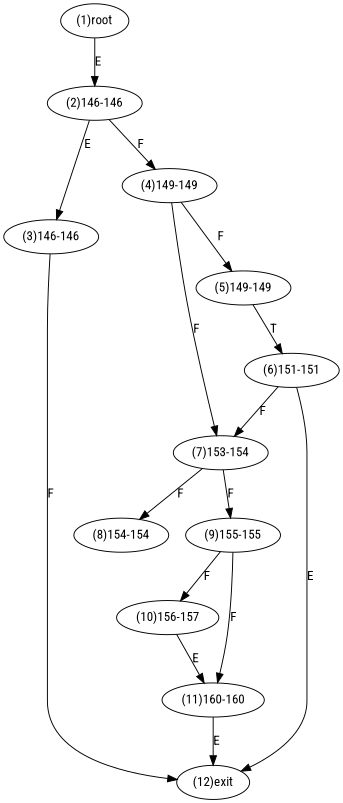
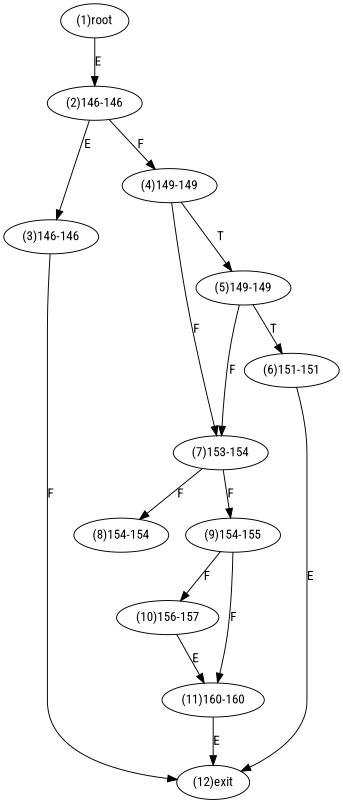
(221, 237) -> (221, 237)
(259, 408) -> (228, 365)
(233, 535) -> (233, 535)
